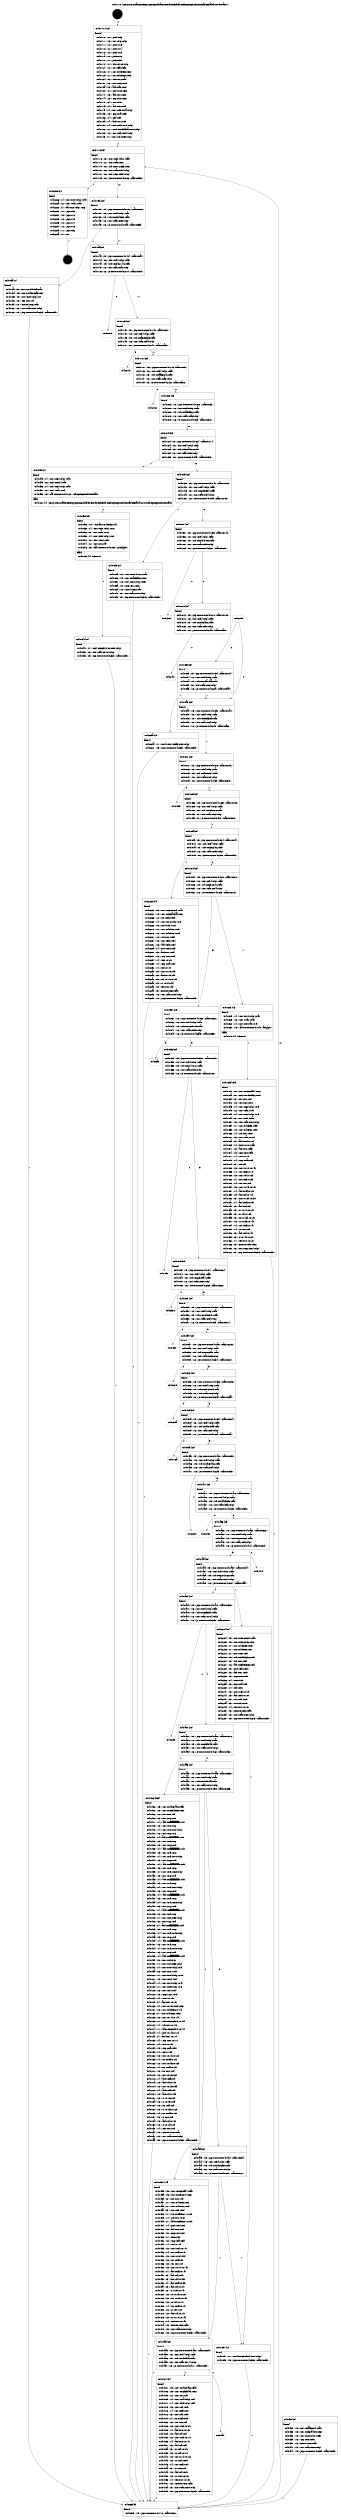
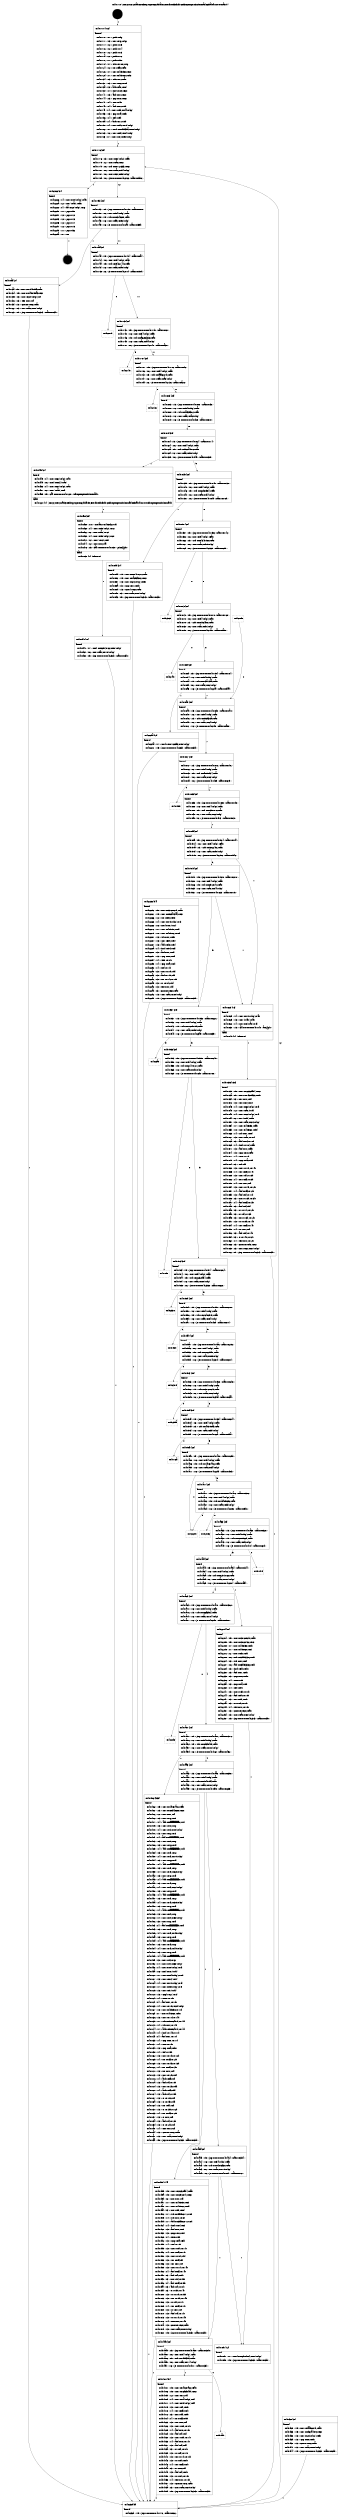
(227, 642) -> (204, 647)
(177, 877) -> (257, 929)
(232, 1515) -> (197, 1520)
(246, 2456) -> none
